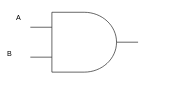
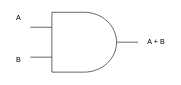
none -> (156, 42)
(9, 54) -> (18, 60)
